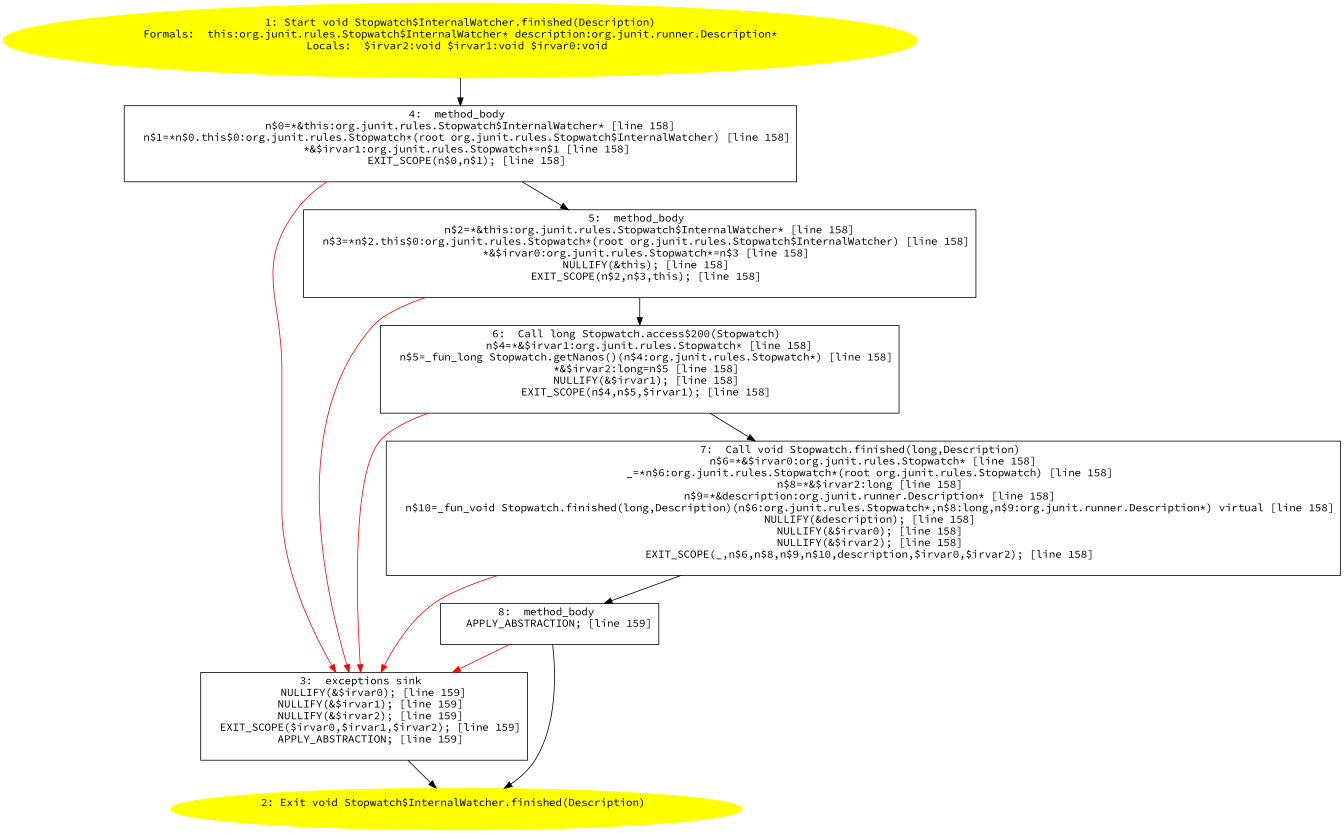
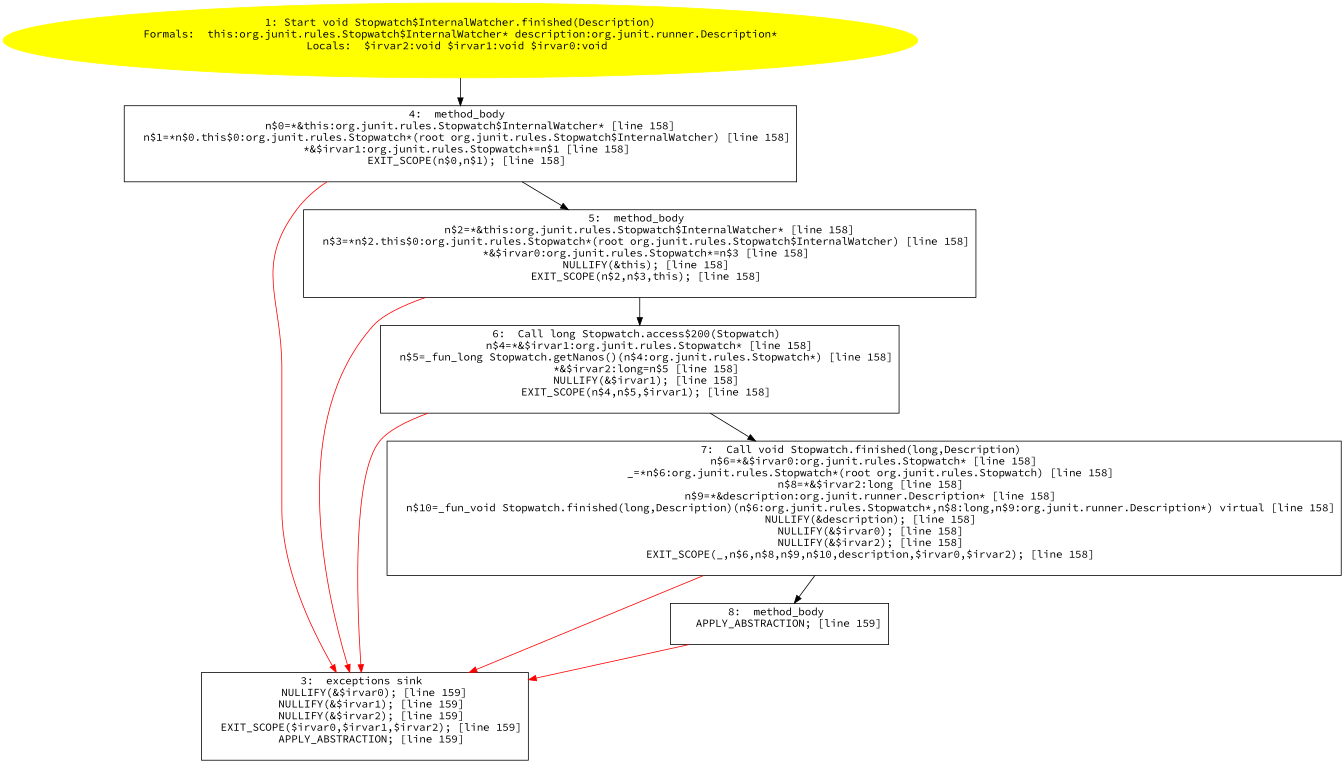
(457, 809) -> none
